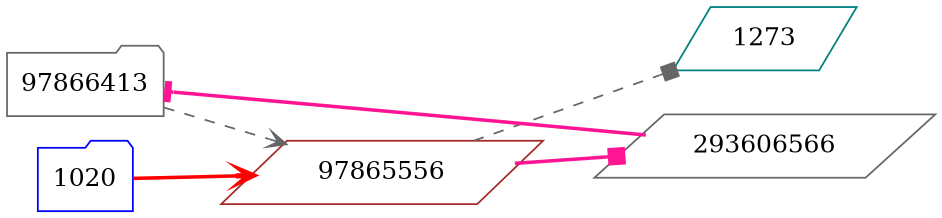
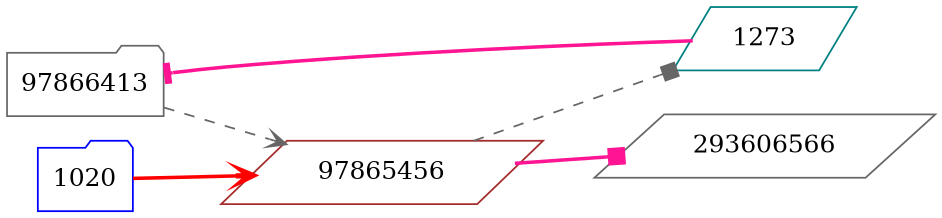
(410, 113) -> (433, 52)
(382, 172) -> (382, 172)
